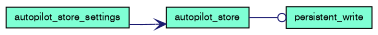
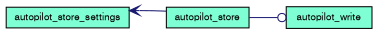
(329, 18) -> (329, 18)
(142, 25) -> (153, 11)
